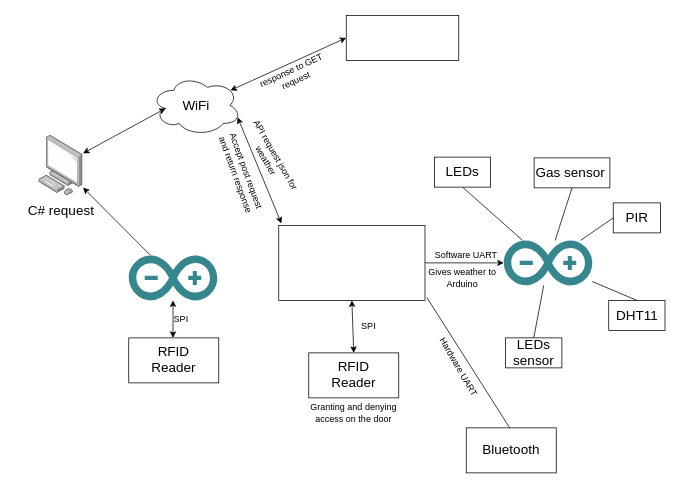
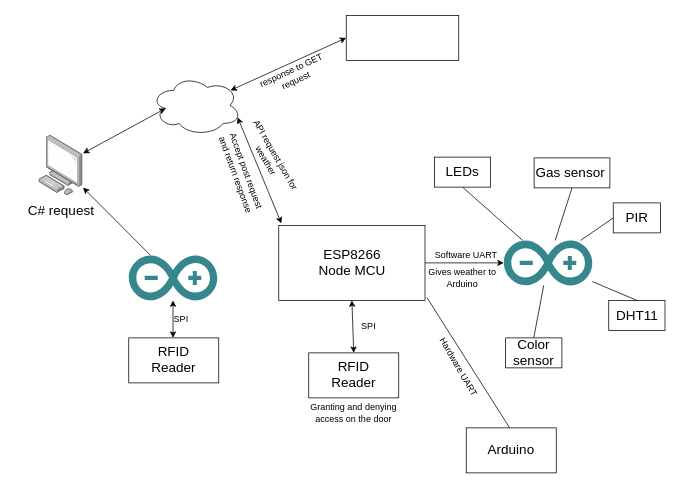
(196, 105) -> none
none -> (352, 263)
(534, 353) -> (534, 353)
(511, 450) -> (511, 450)
